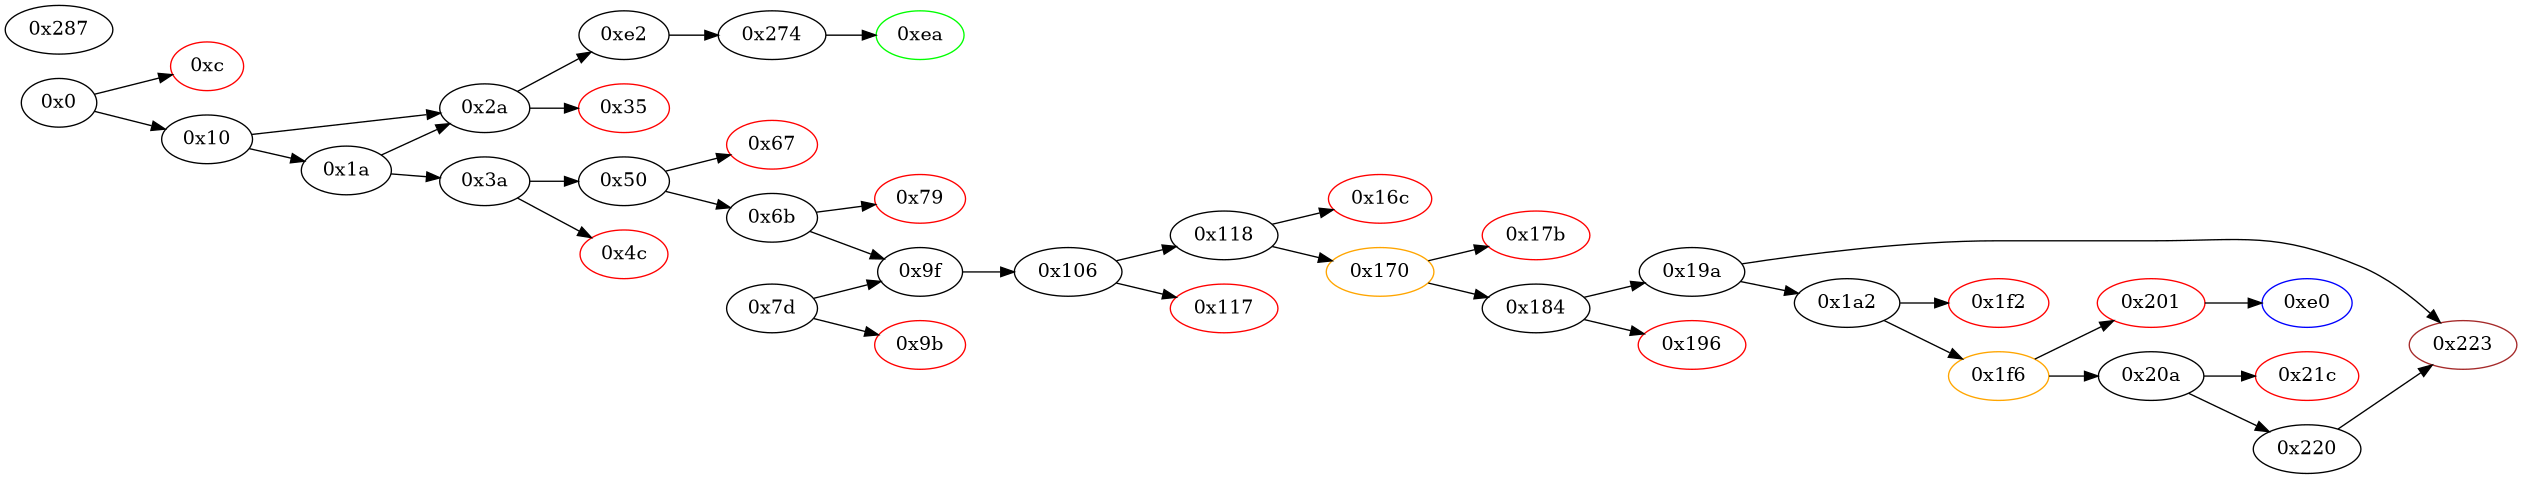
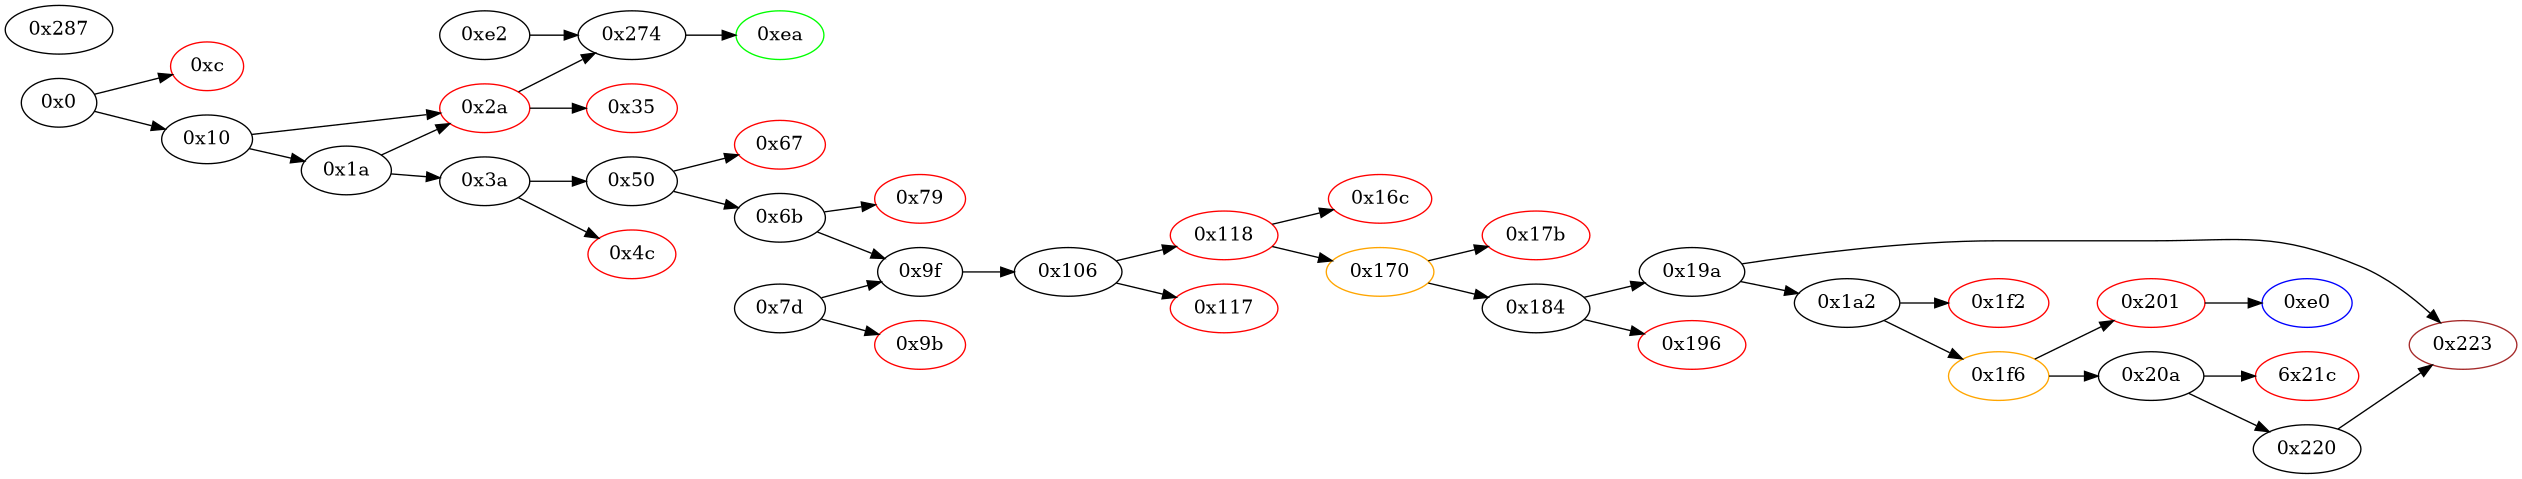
(548, 75) -> (551, 76)
(485, 108) -> (485, 108)
(1224, 235) -> (1224, 235)
(2307, 376) -> (2307, 376)
